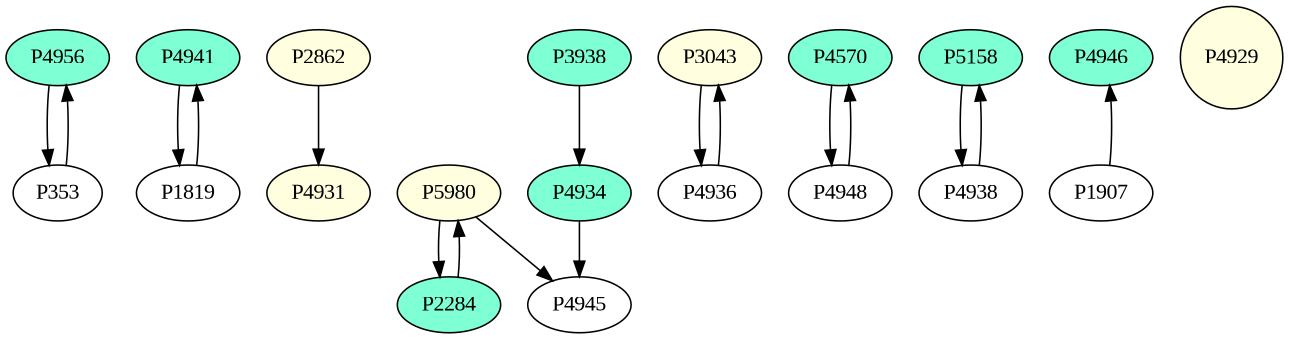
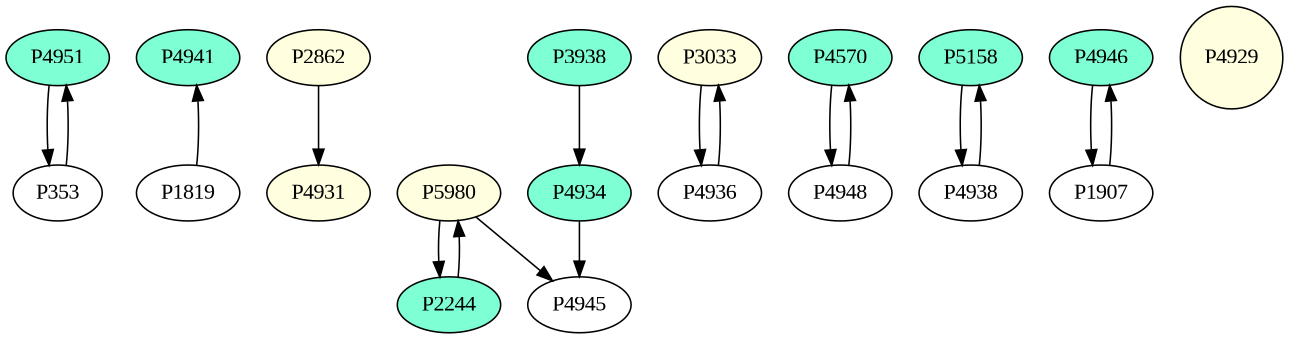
(58, 58) -> (58, 58)
(710, 58) -> (710, 58)
(178, 117) -> none
none -> (1091, 117)
(449, 305) -> (449, 305)
